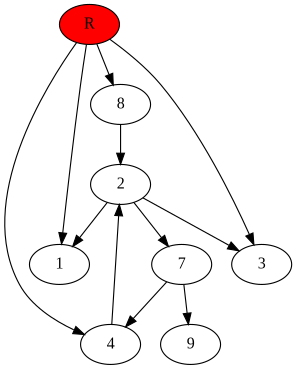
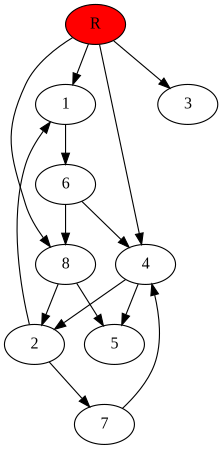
none -> (66, 184)
(186, 222) -> none
none -> (114, 344)
(191, 344) -> none
